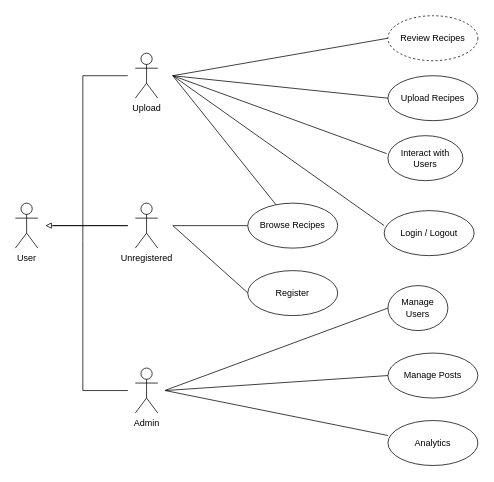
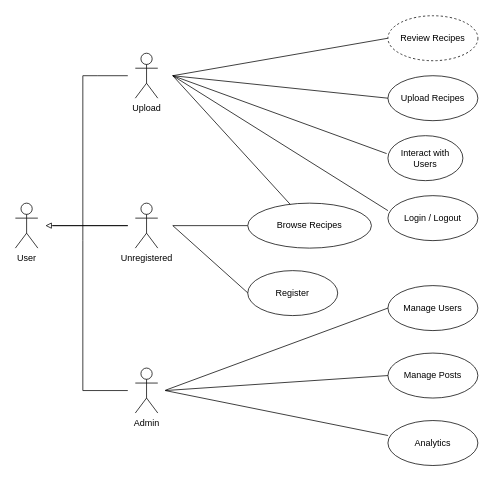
(293, 225) -> (310, 225)
(429, 233) -> (433, 218)
(418, 308) -> (433, 308)
